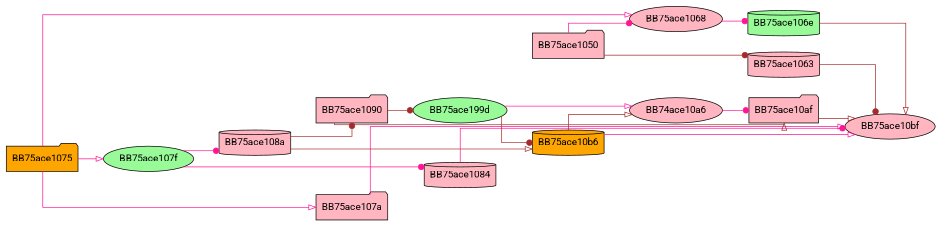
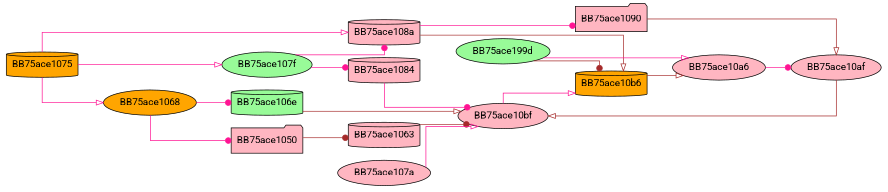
(676, 19) -> (150, 103)
(593, 23) -> (175, 141)
(398, 110) -> none
(676, 110) -> (719, 67)
(784, 110) -> (836, 67)
(726, 135) -> (531, 93)
(325, 136) -> (495, 26)
(42, 159) -> (42, 65)
(158, 207) -> (182, 32)
(352, 207) -> (384, 173)
